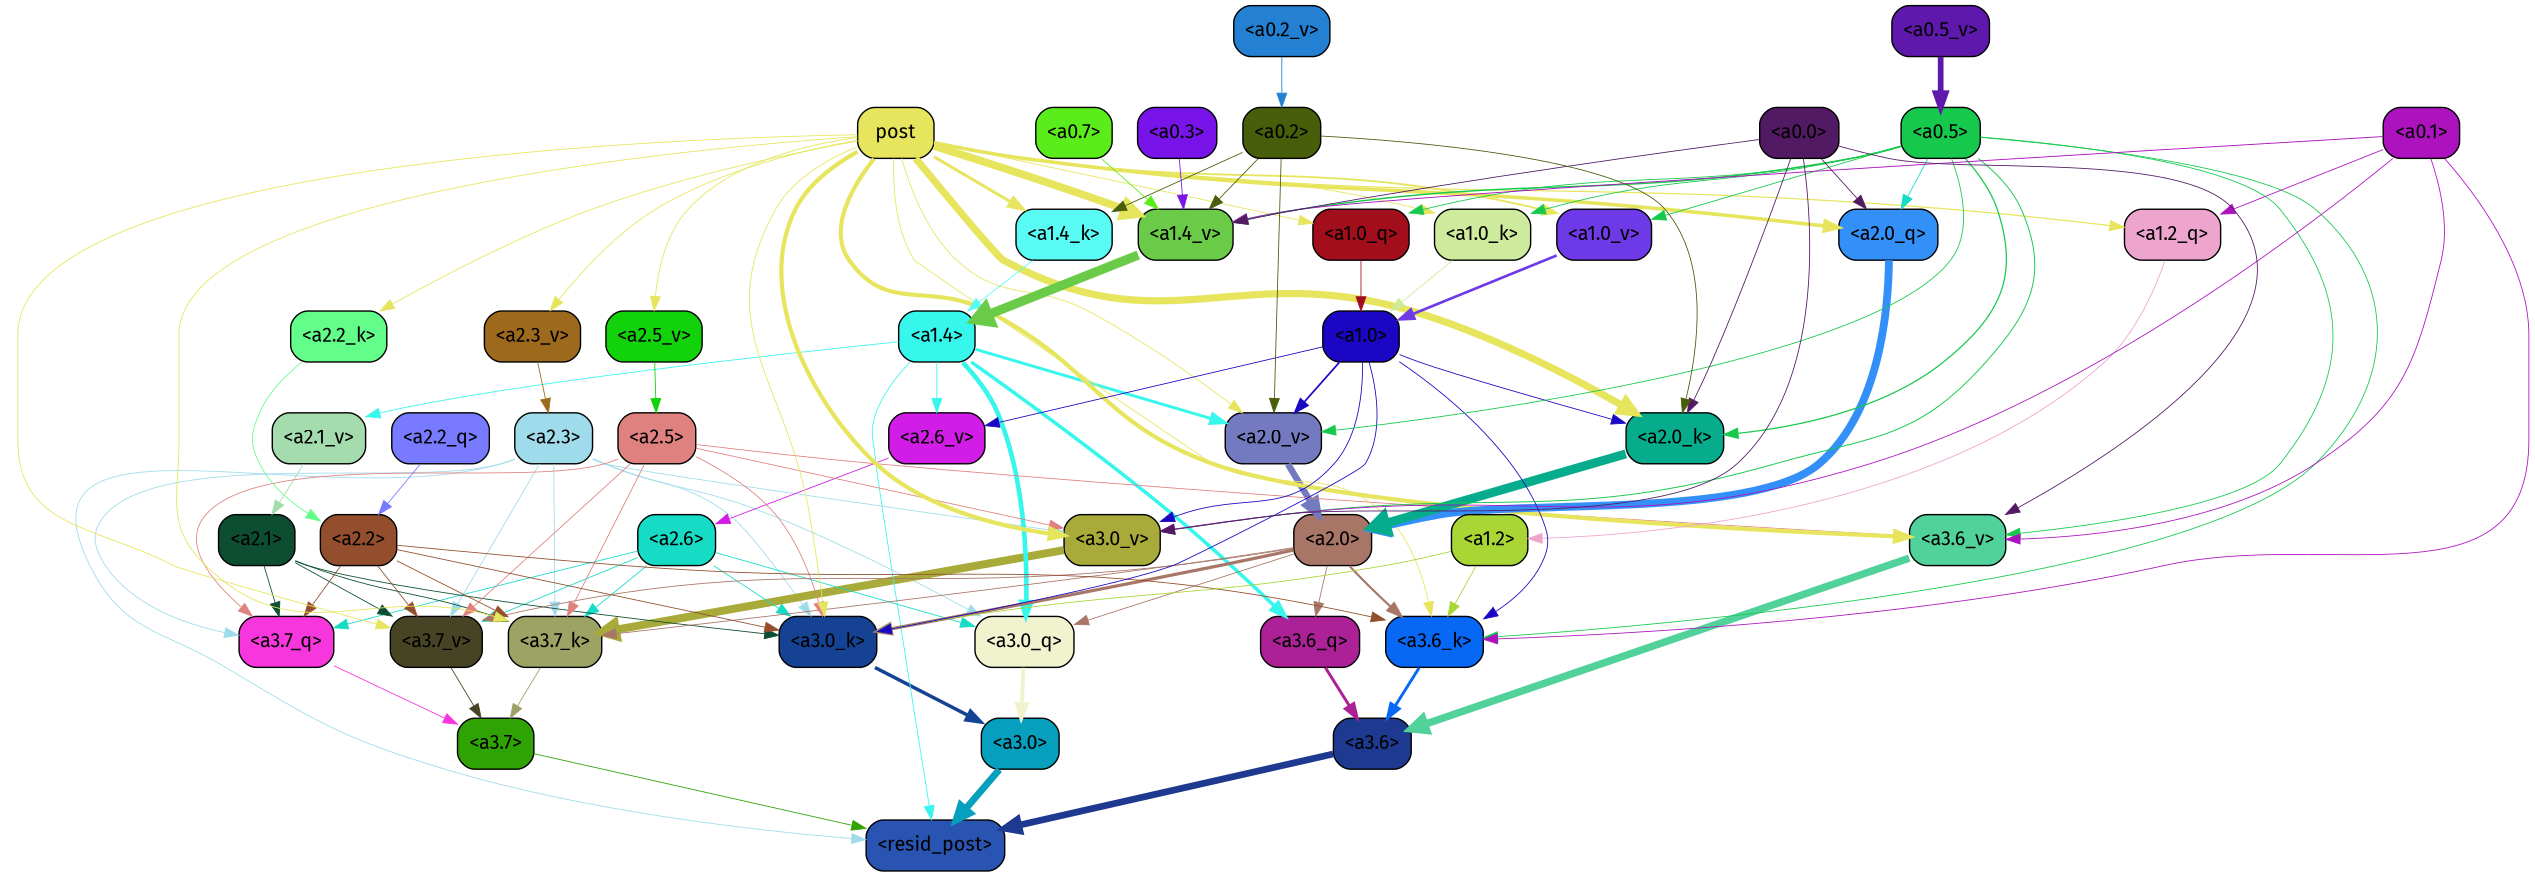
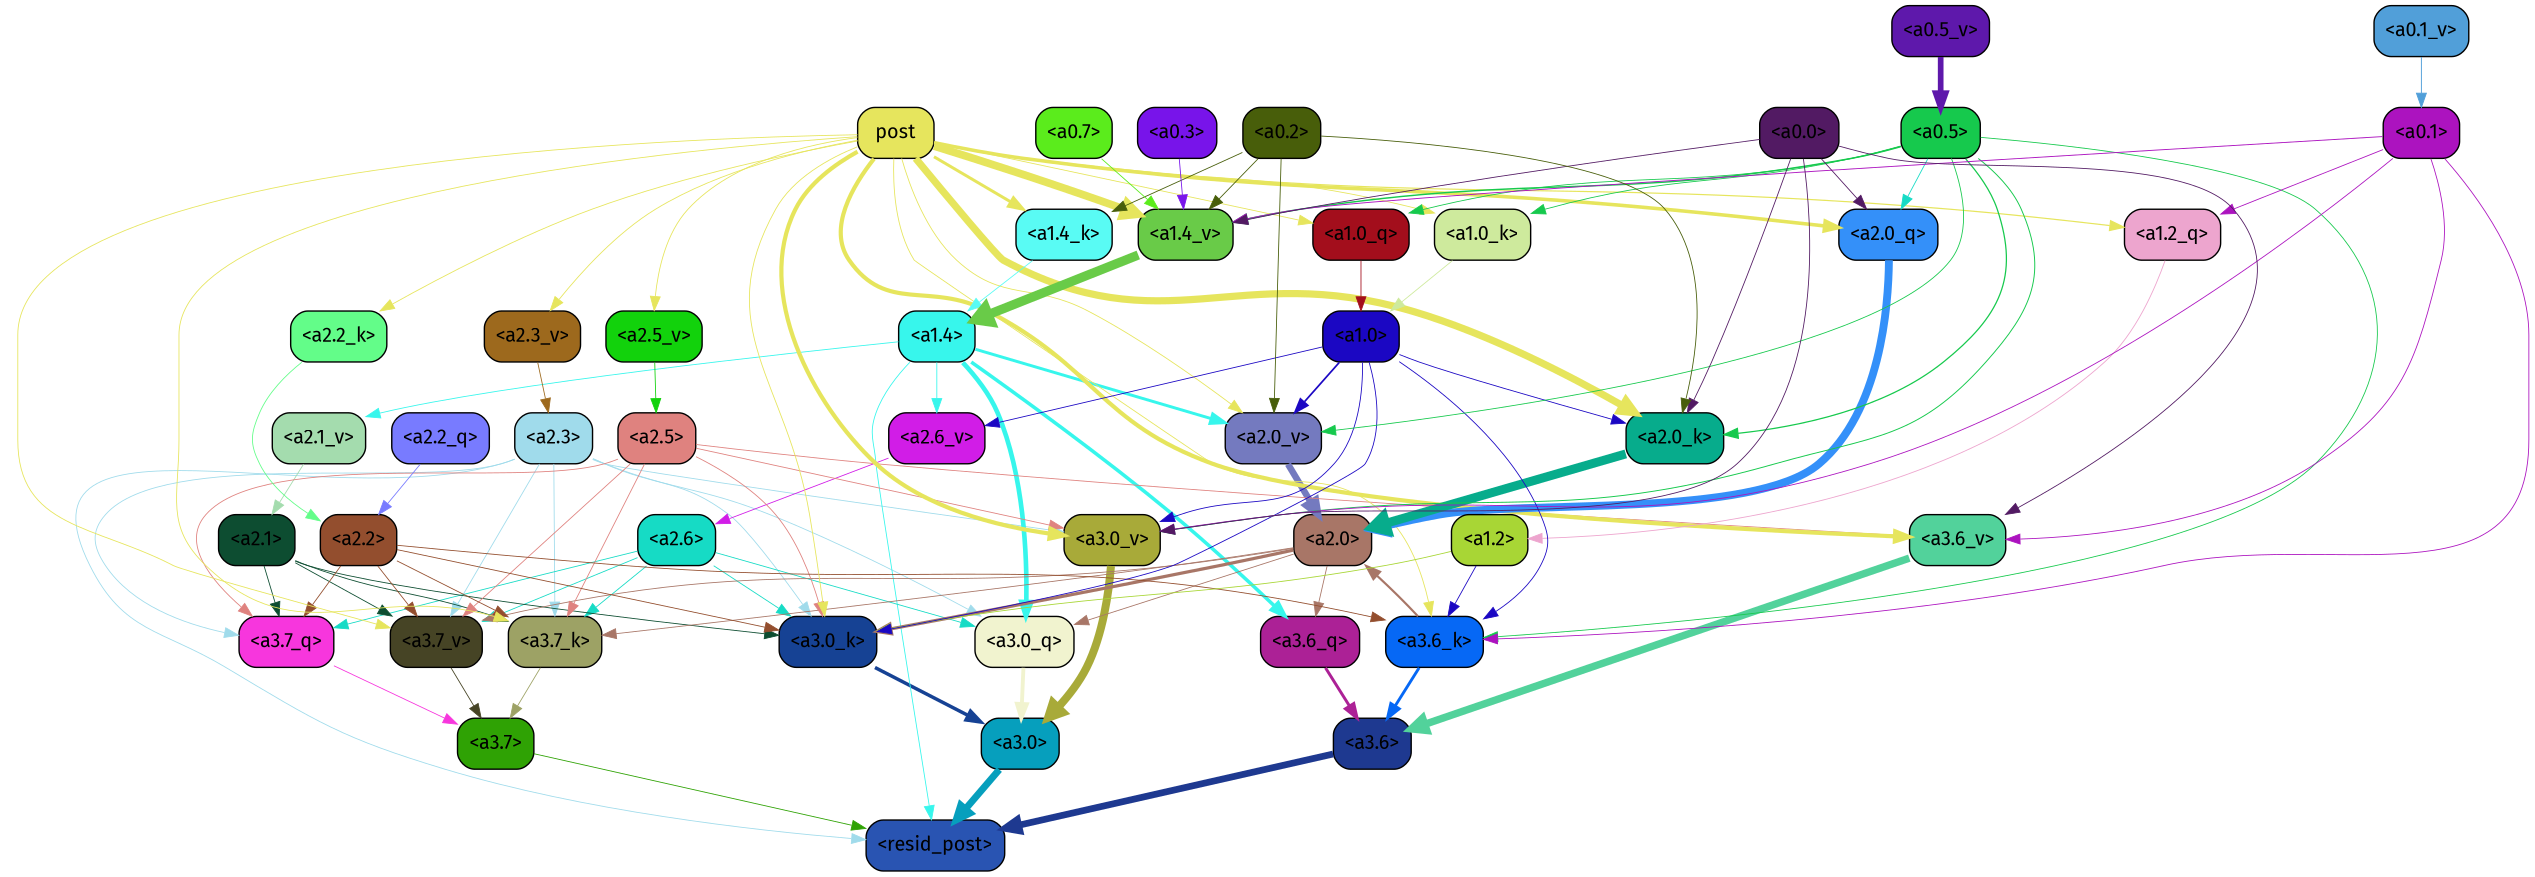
(1282, 31) -> none
none -> (2421, 31)
(1604, 235) -> none
(2331, 317) -> none
(1466, 585) -> (1466, 585)
(1370, 587) -> (1398, 596)
(784, 600) -> (1097, 642)
